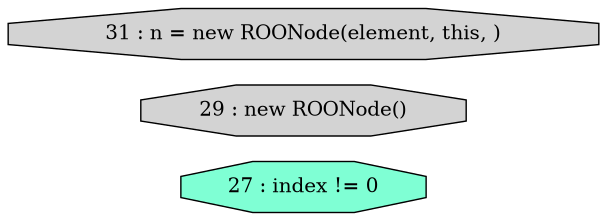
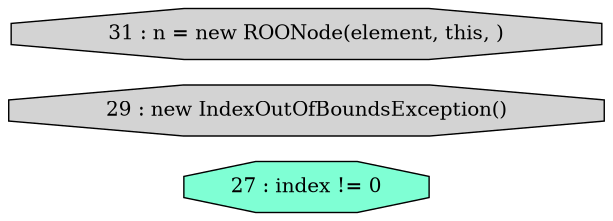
(303, 110) -> (306, 110)
